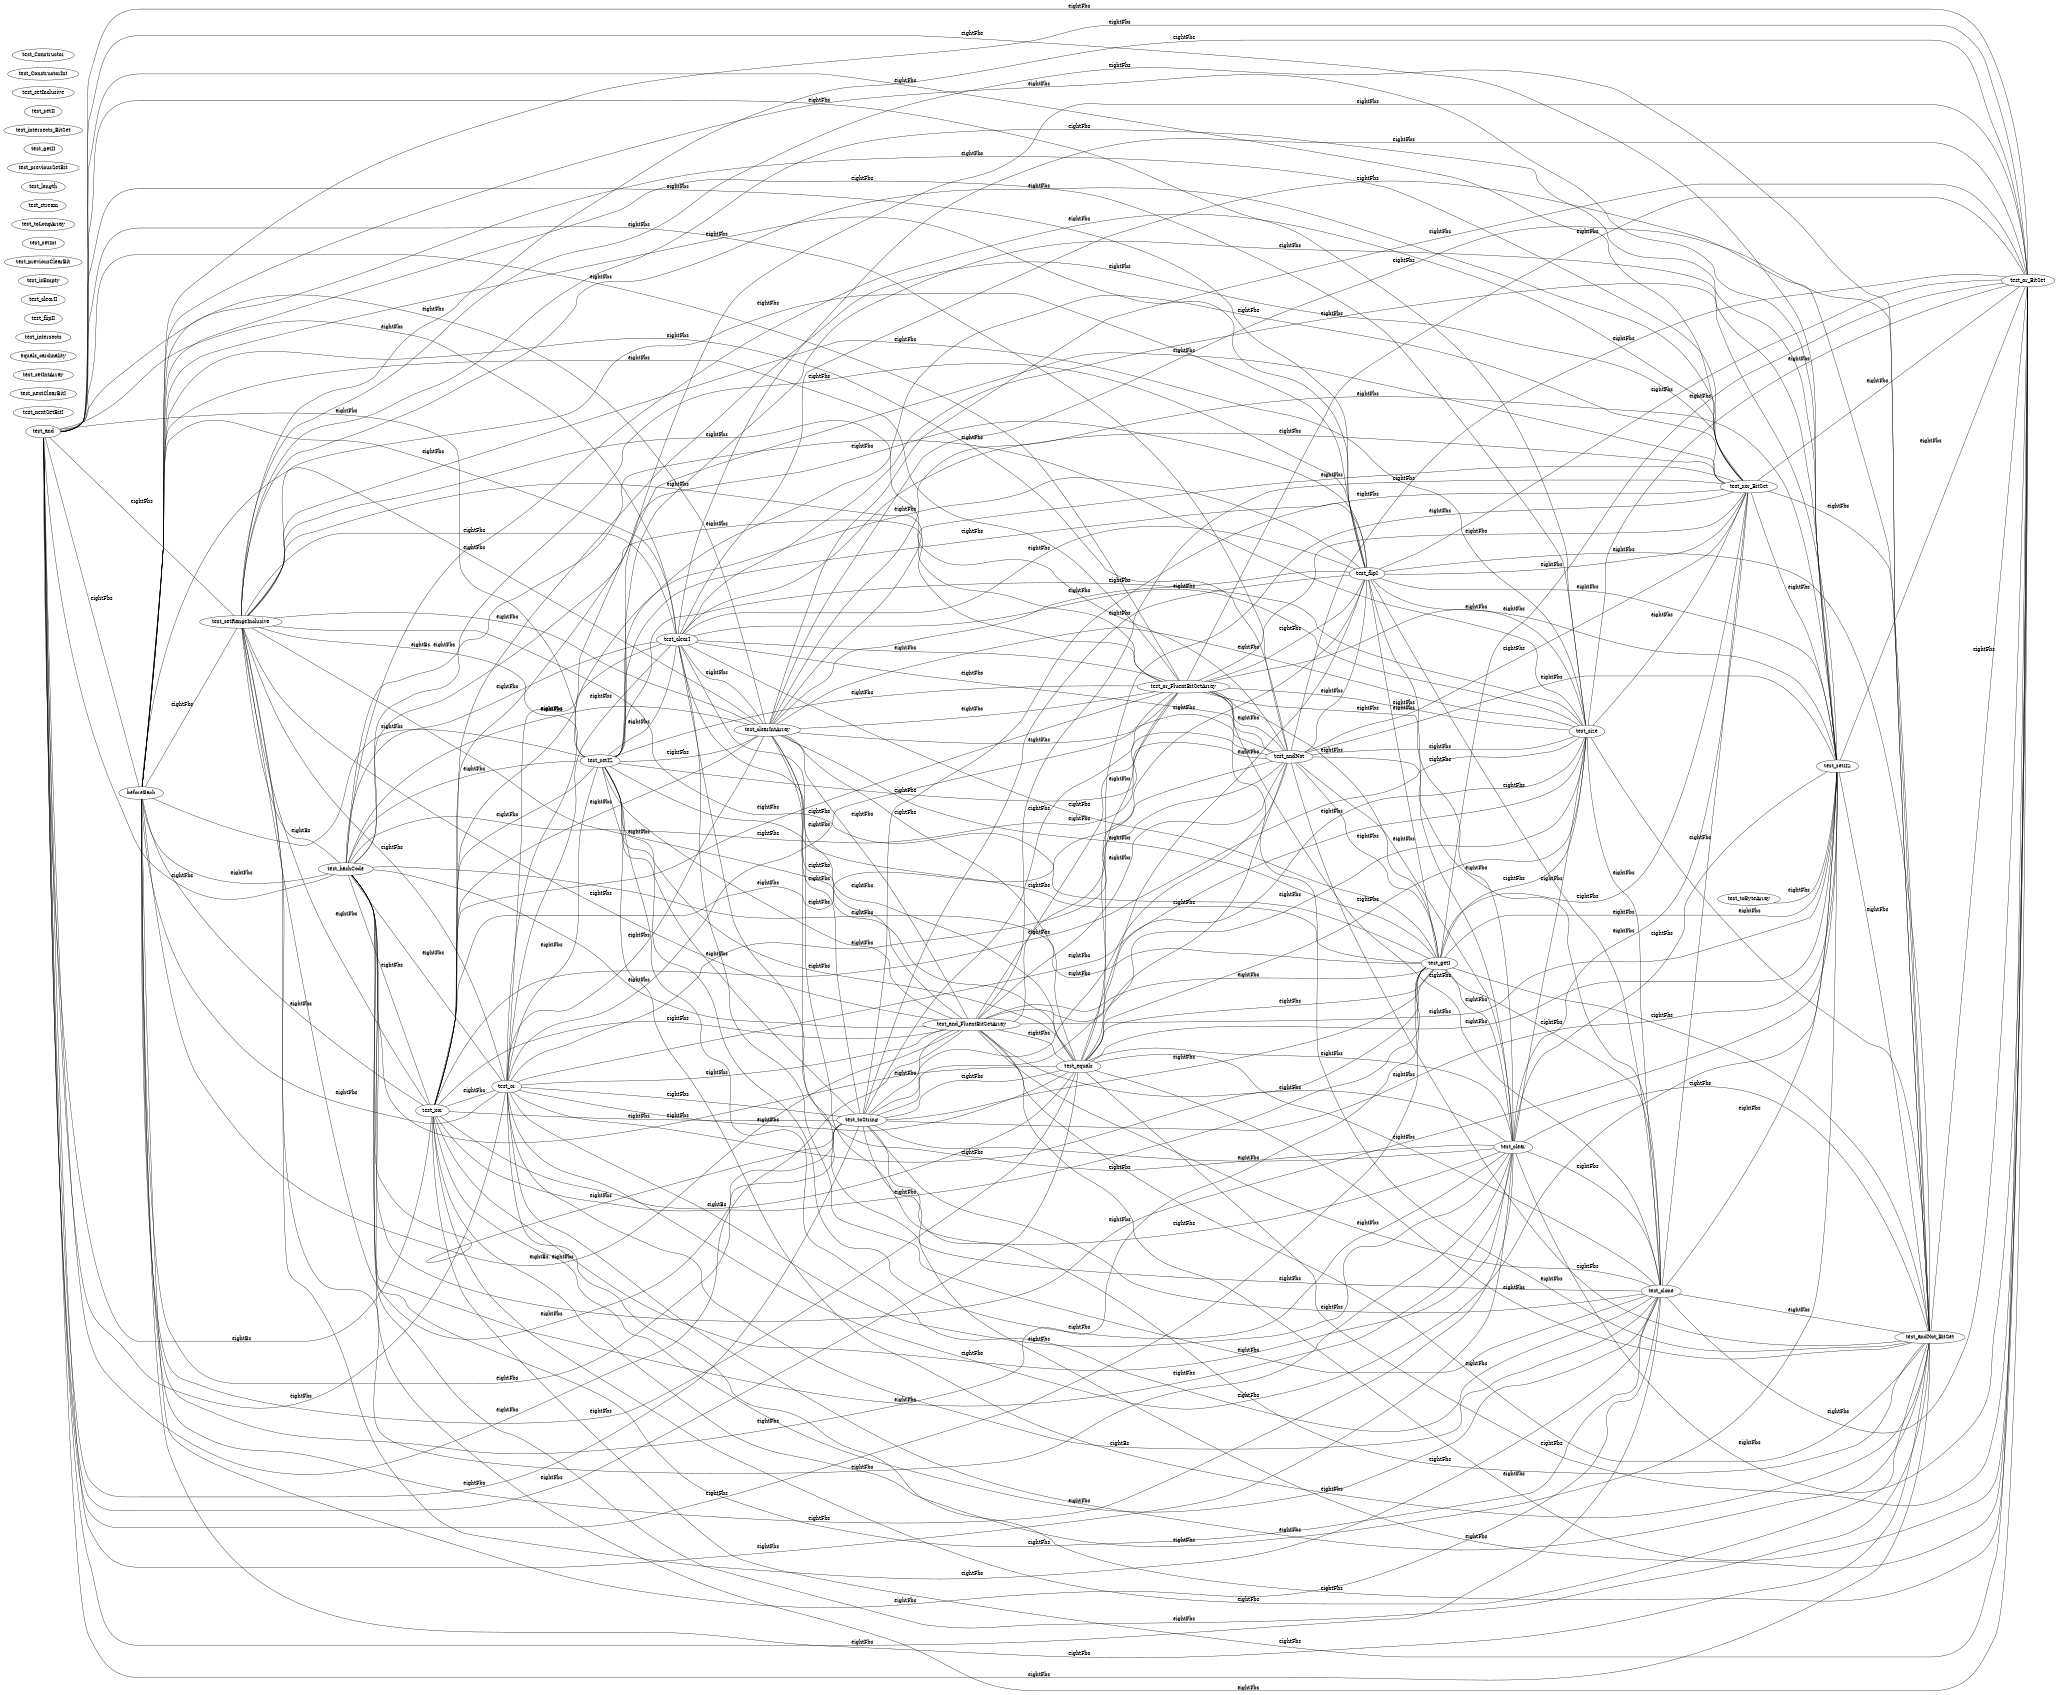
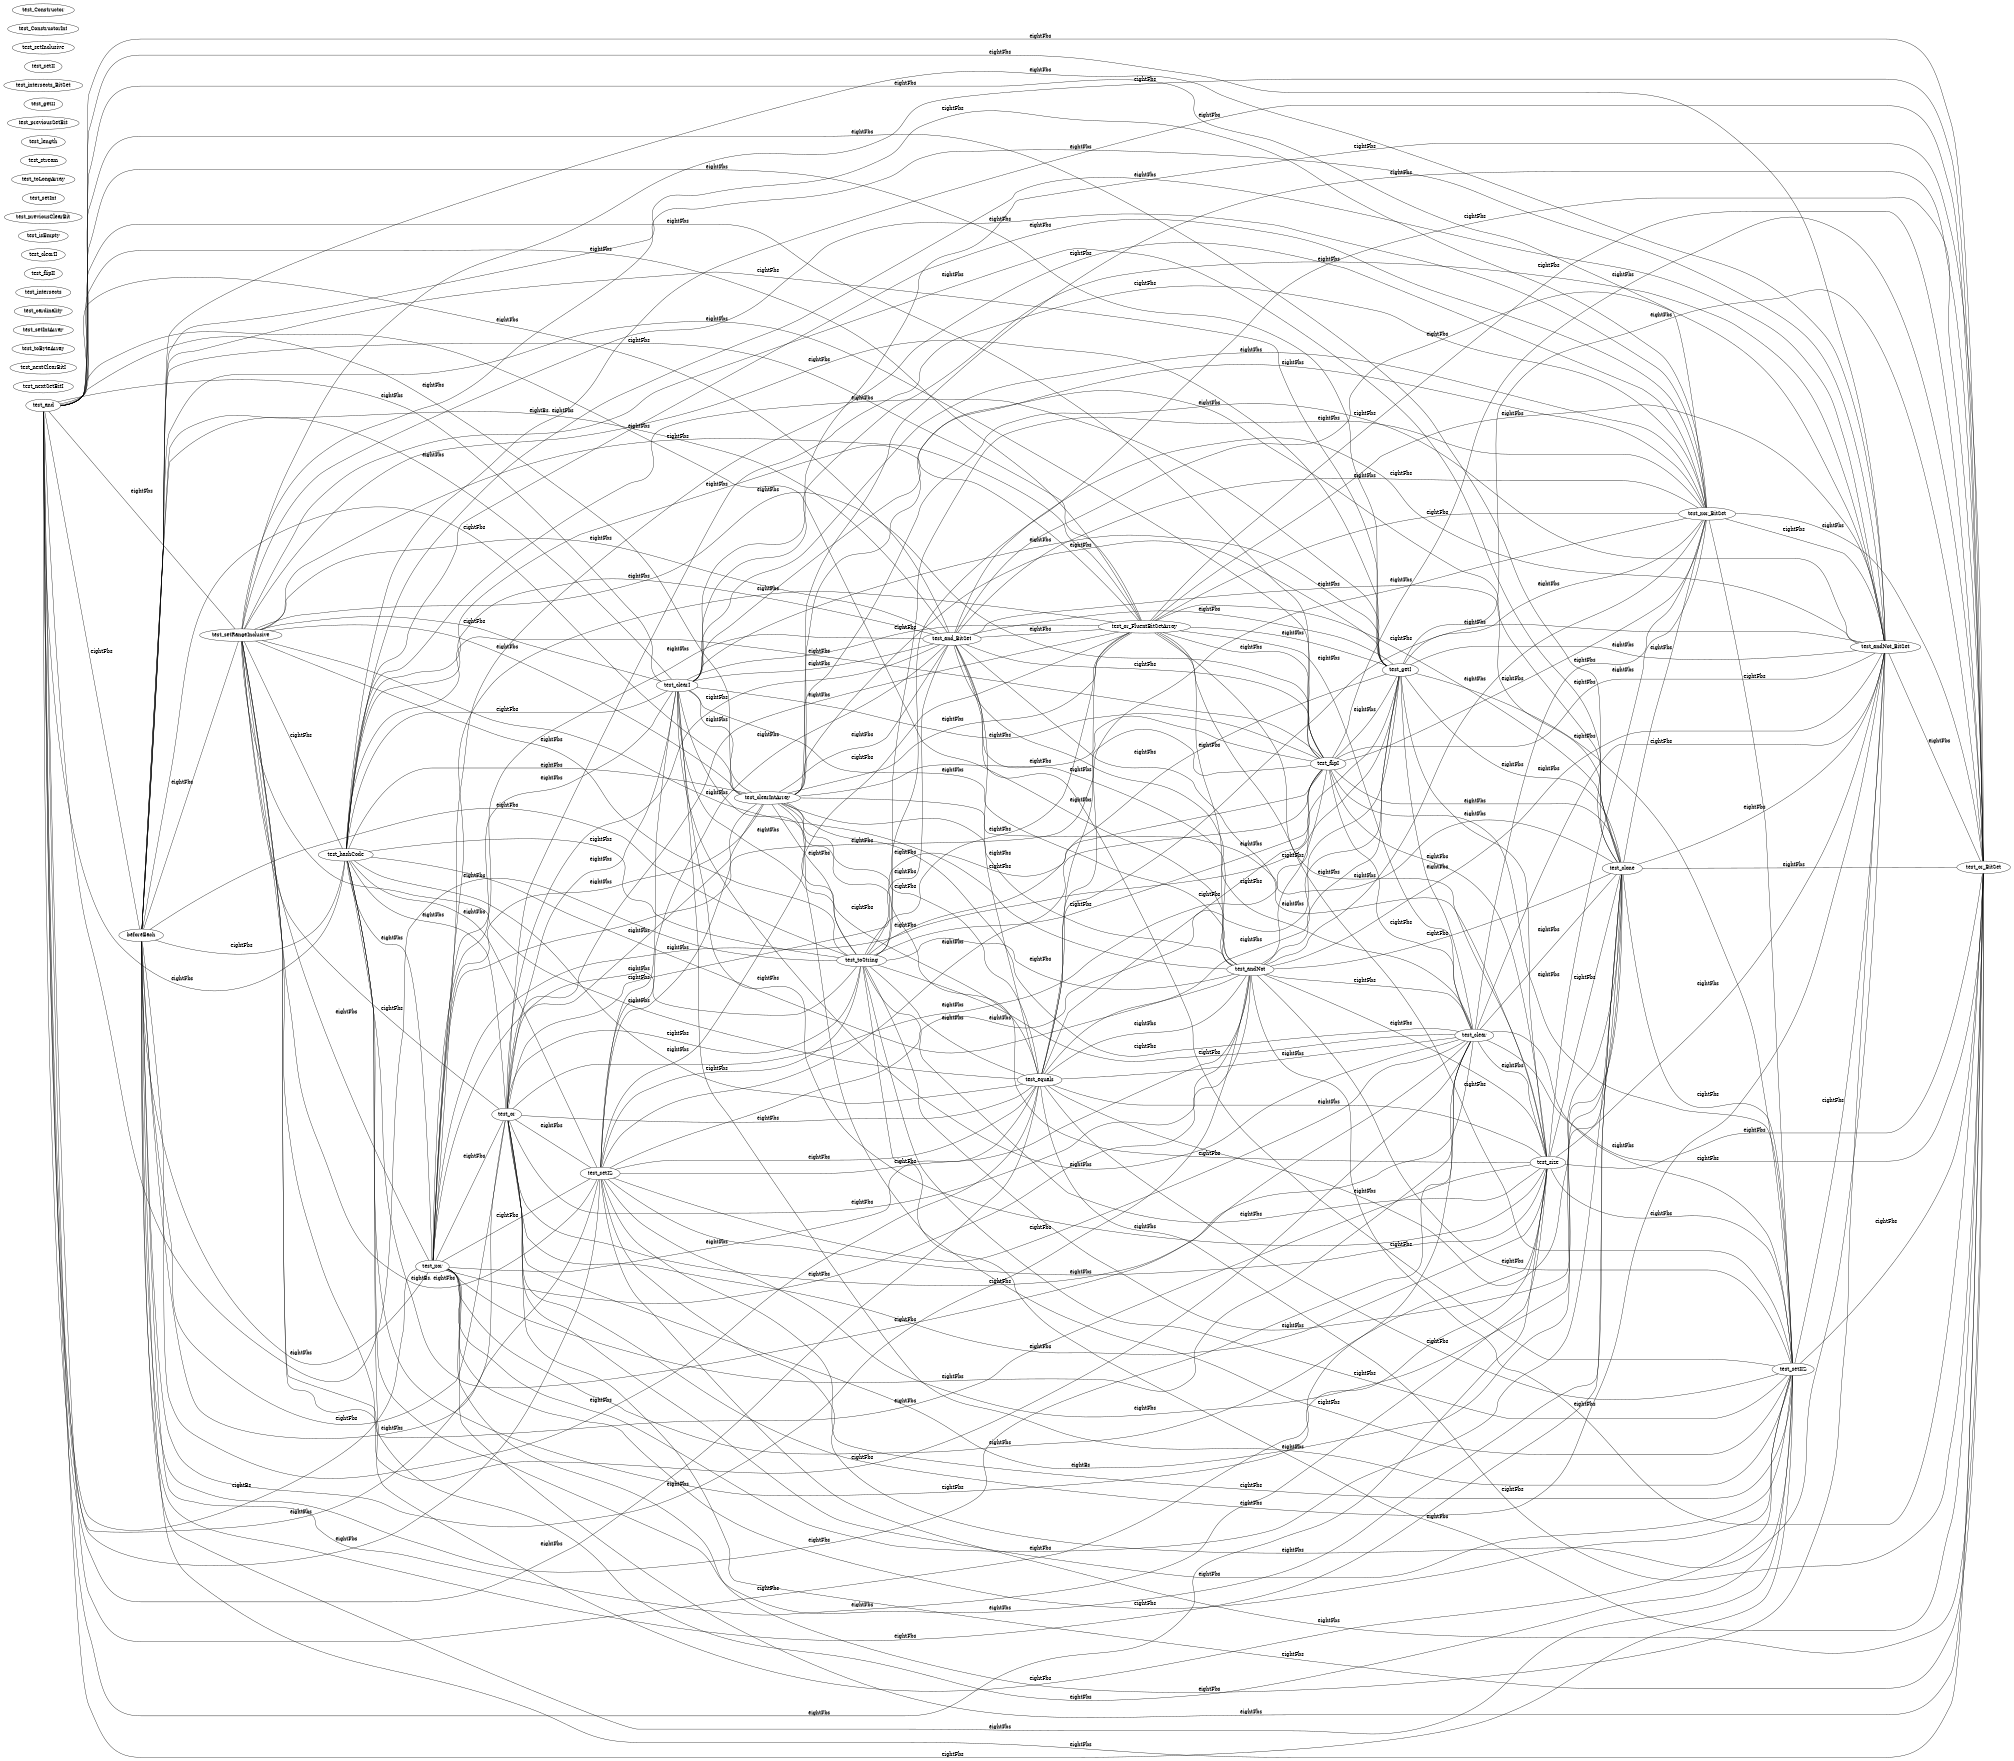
(1074, 302) -> none
(43, 356) -> (43, 311)
(300, 831) -> (300, 736)
none -> (743, 839)
(1822, 870) -> (1714, 1218)
(971, 1025) -> (952, 639)
(716, 1205) -> (716, 1242)
